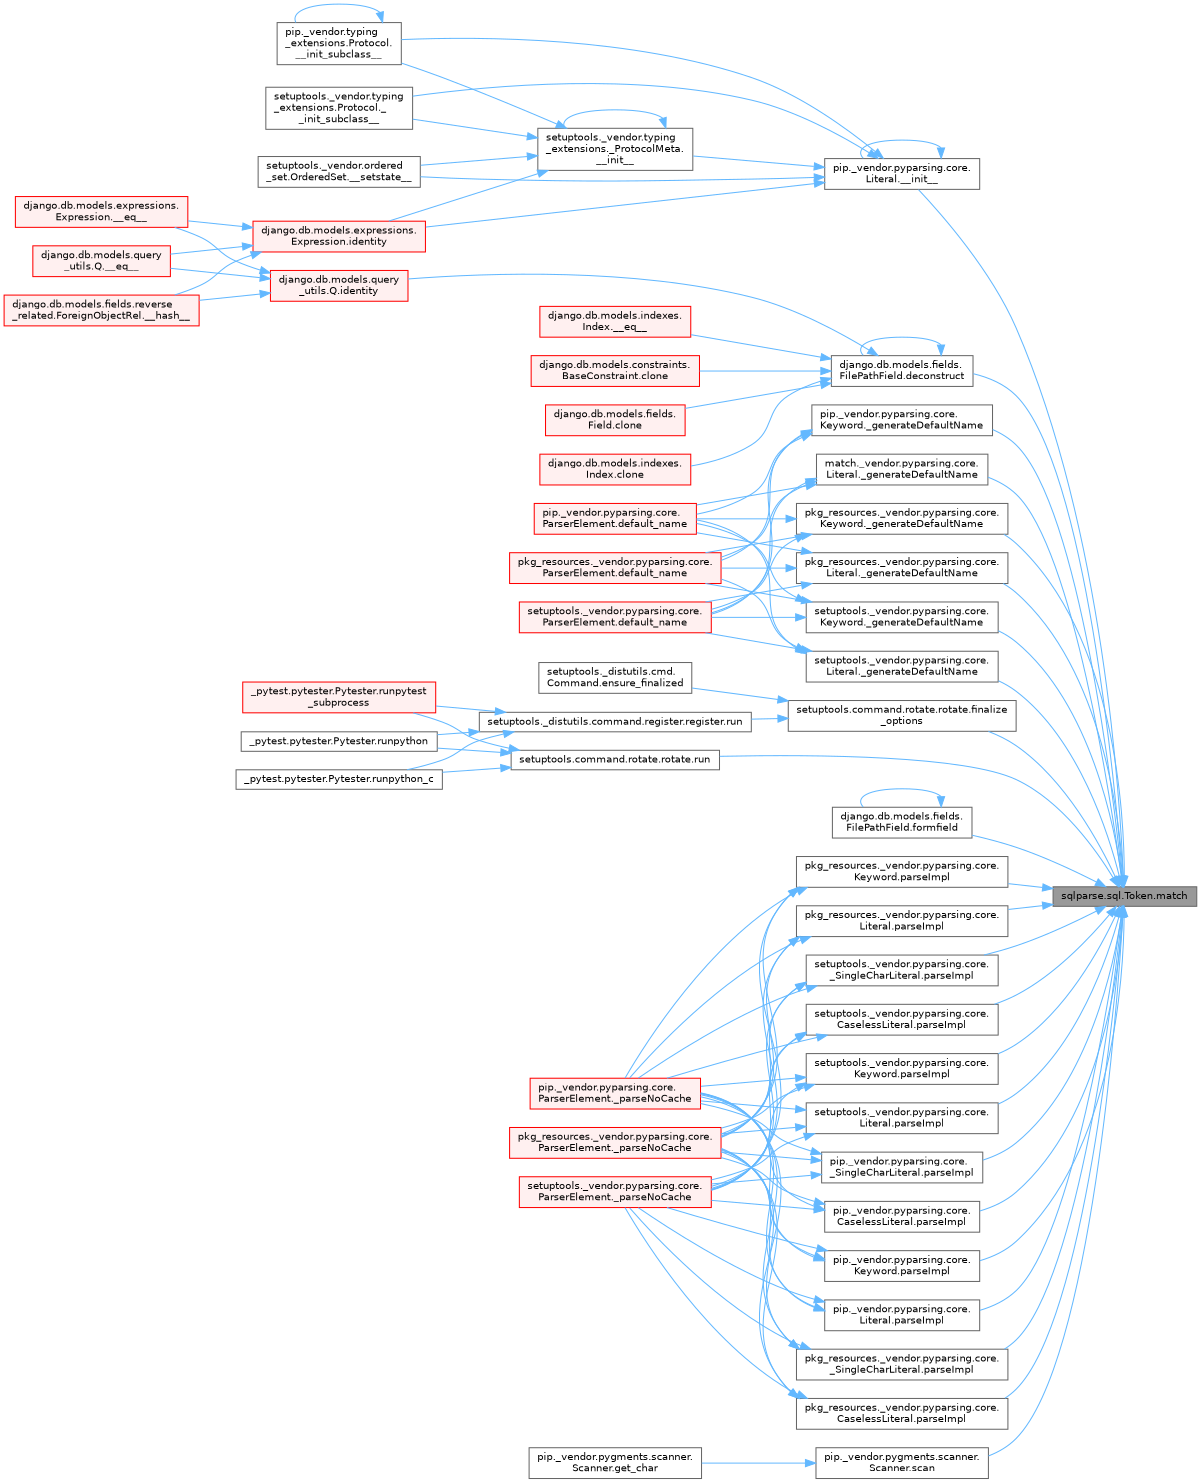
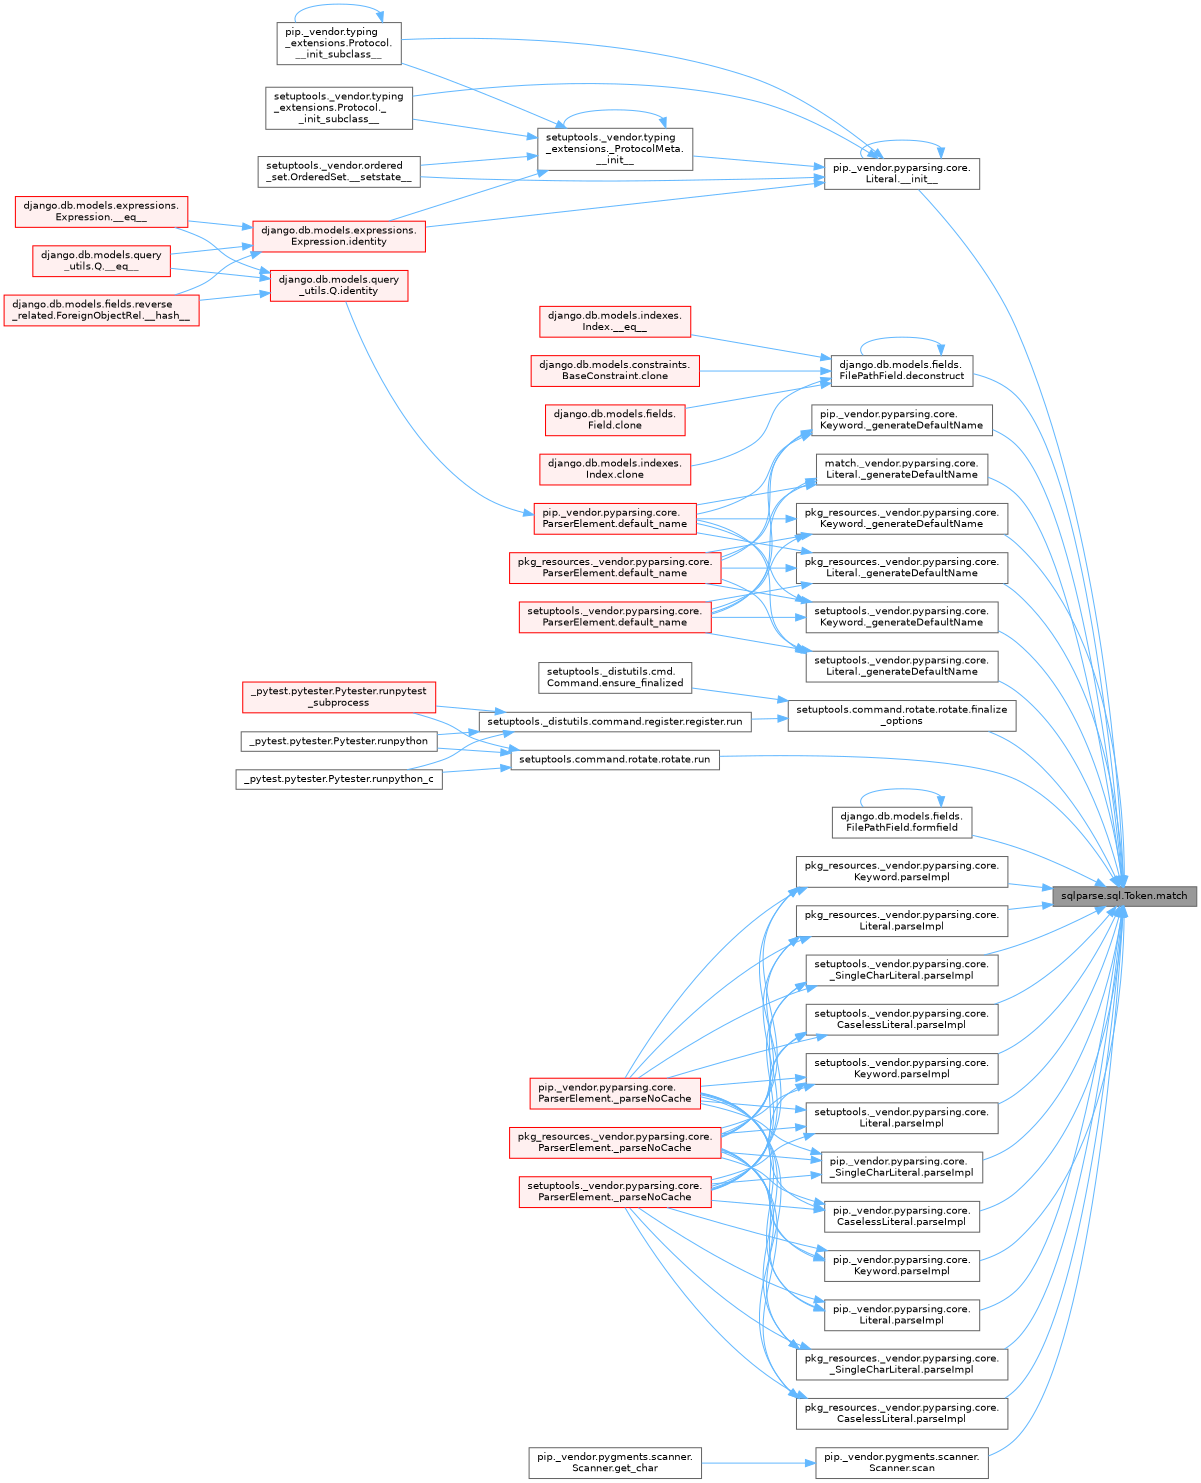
(645, 280) -> (412, 428)
